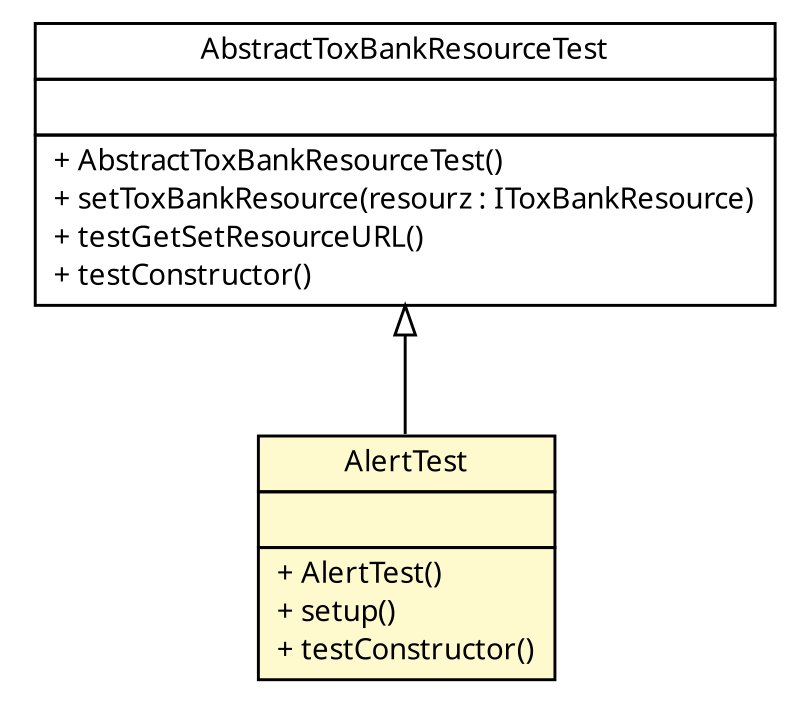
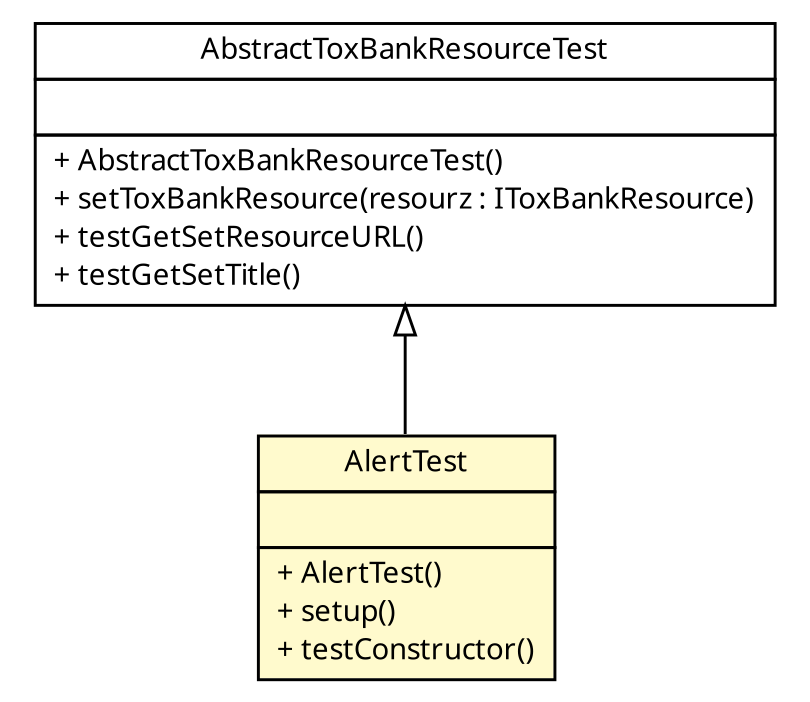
(184, 276) -> (178, 276)
